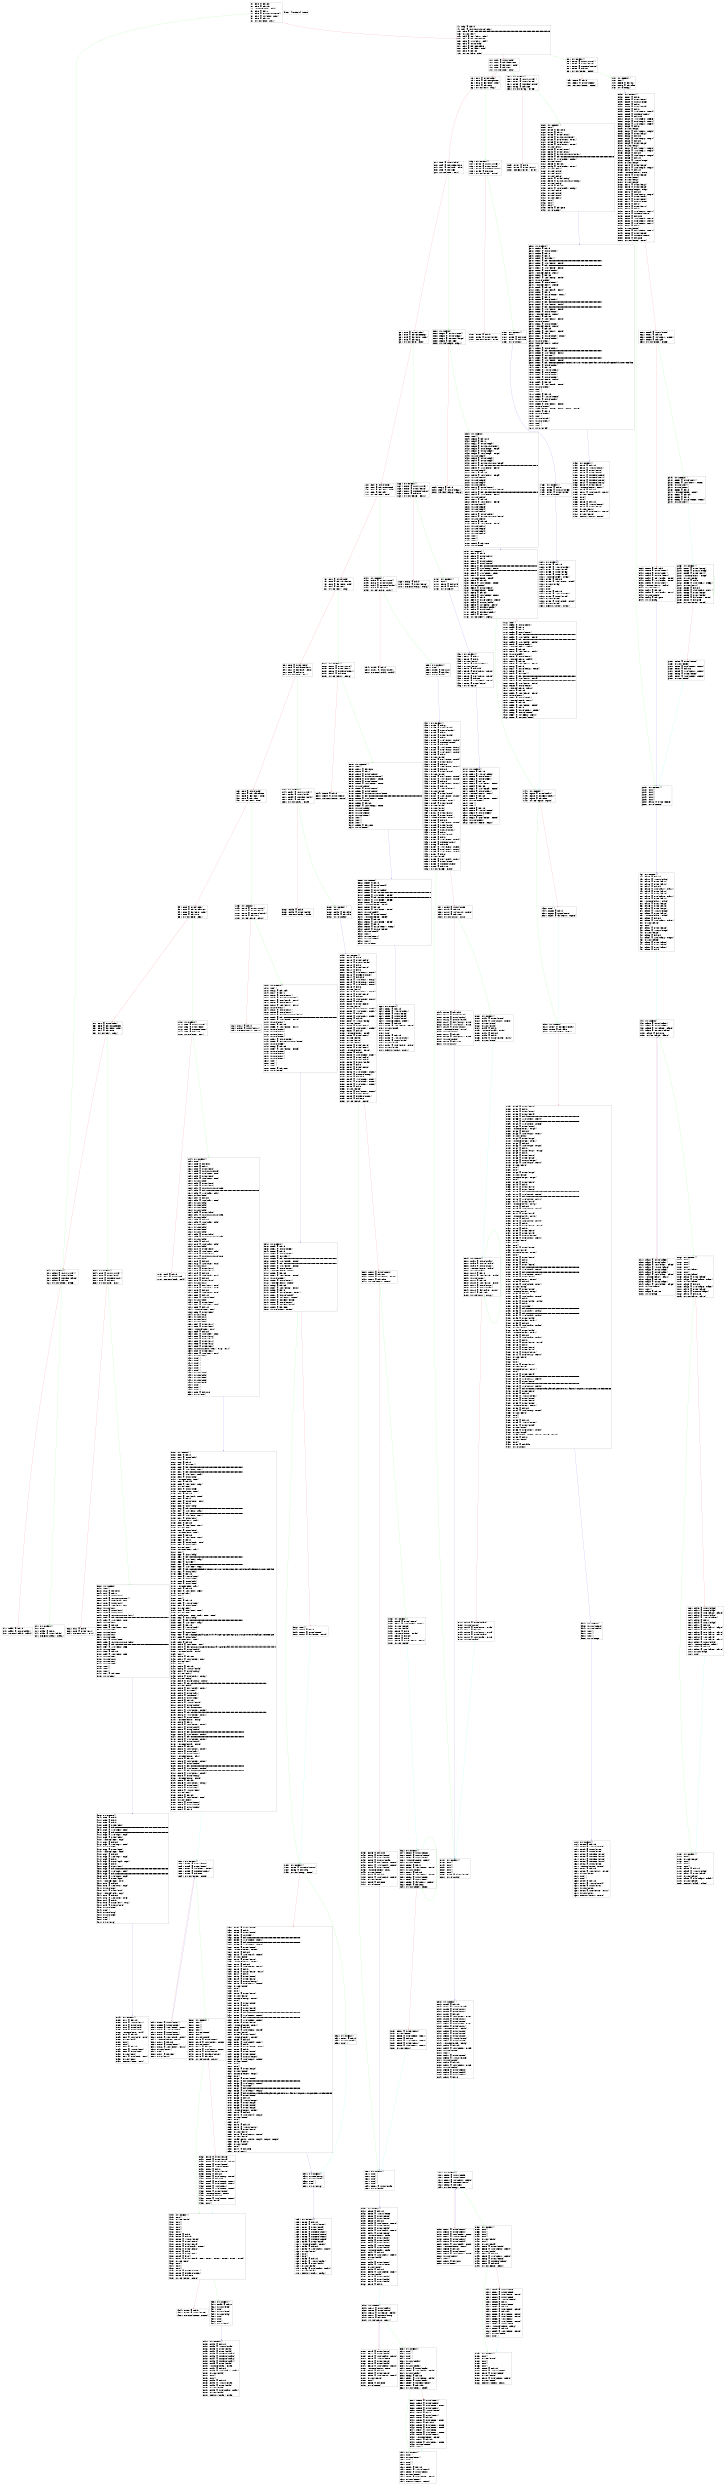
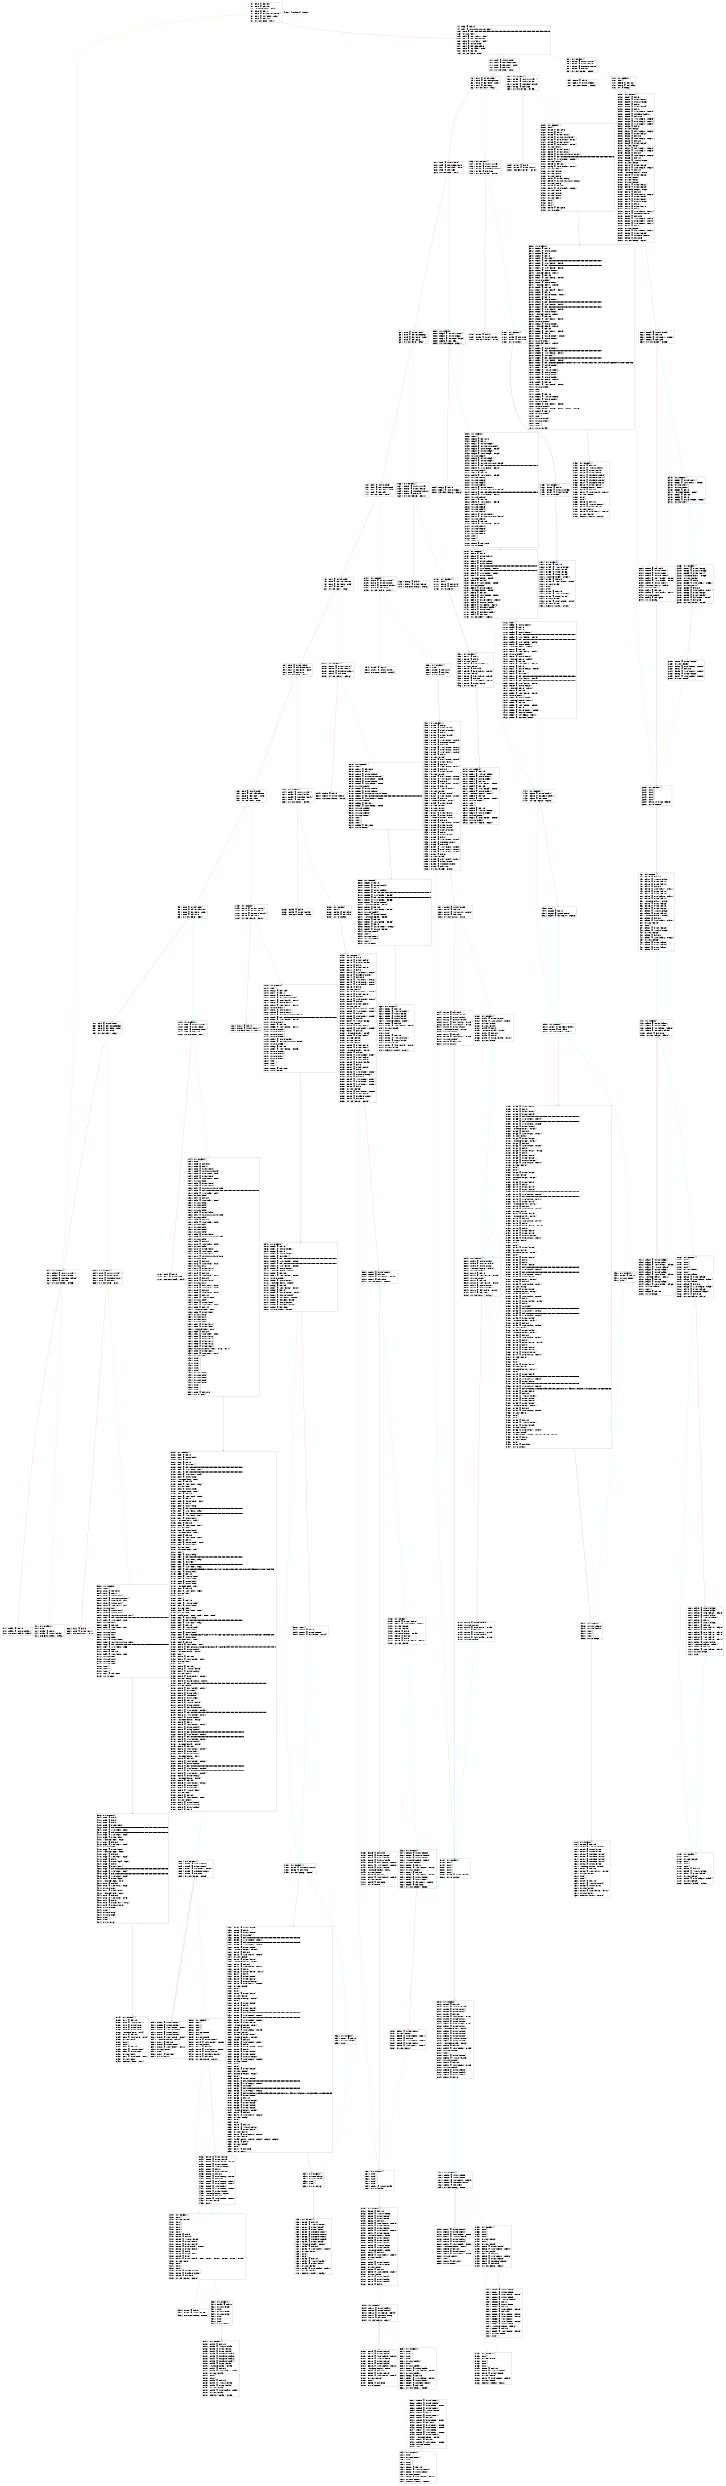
none -> (624, 1277)
